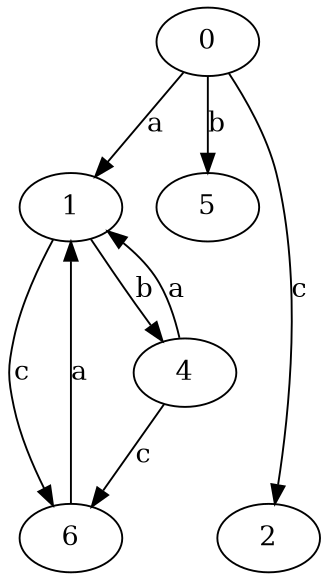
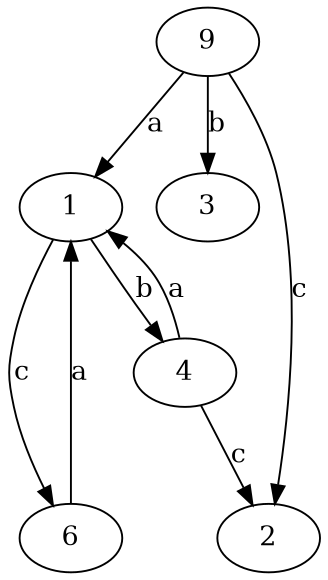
(208, 42) -> (208, 42)
(208, 207) -> (208, 207)
(134, 447) -> (222, 447)
